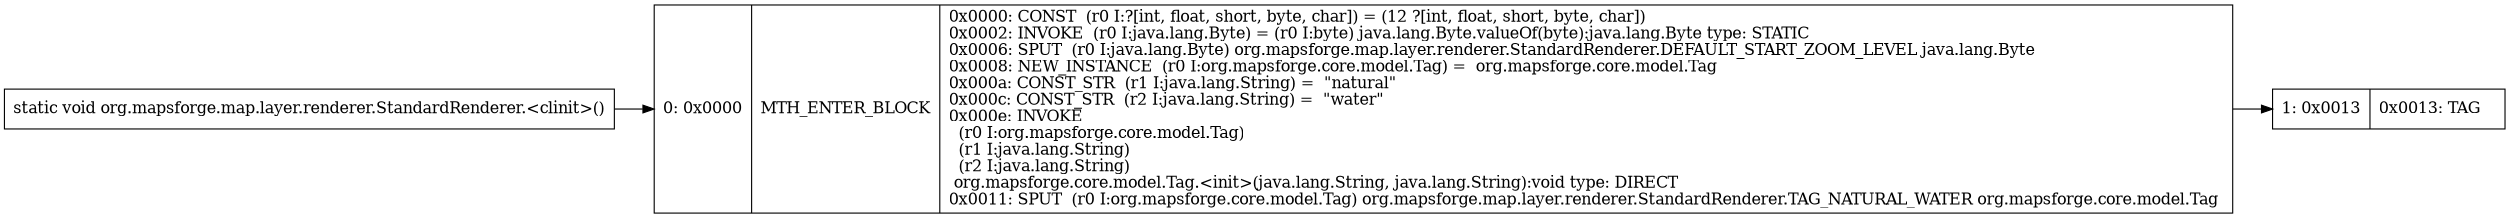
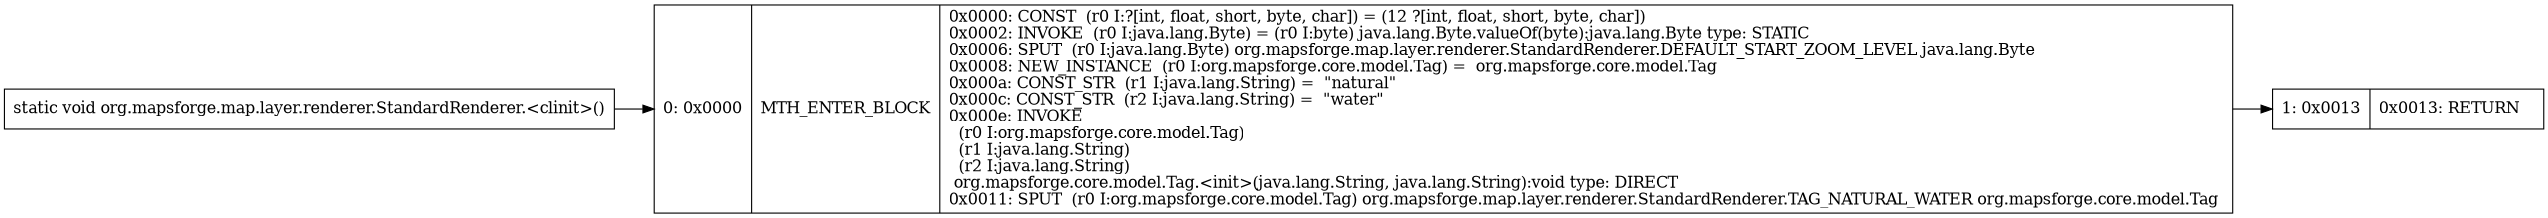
(2437, 108) -> (2457, 108)
